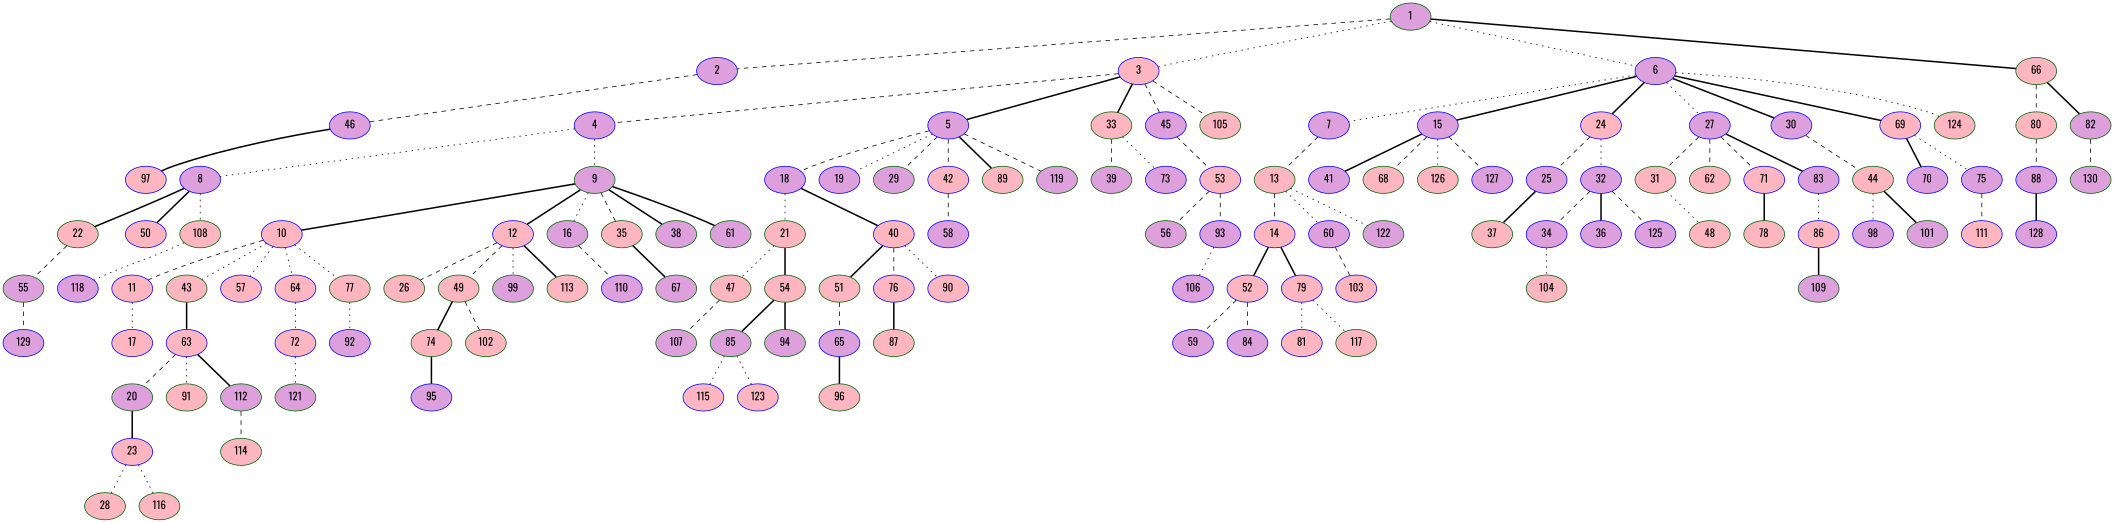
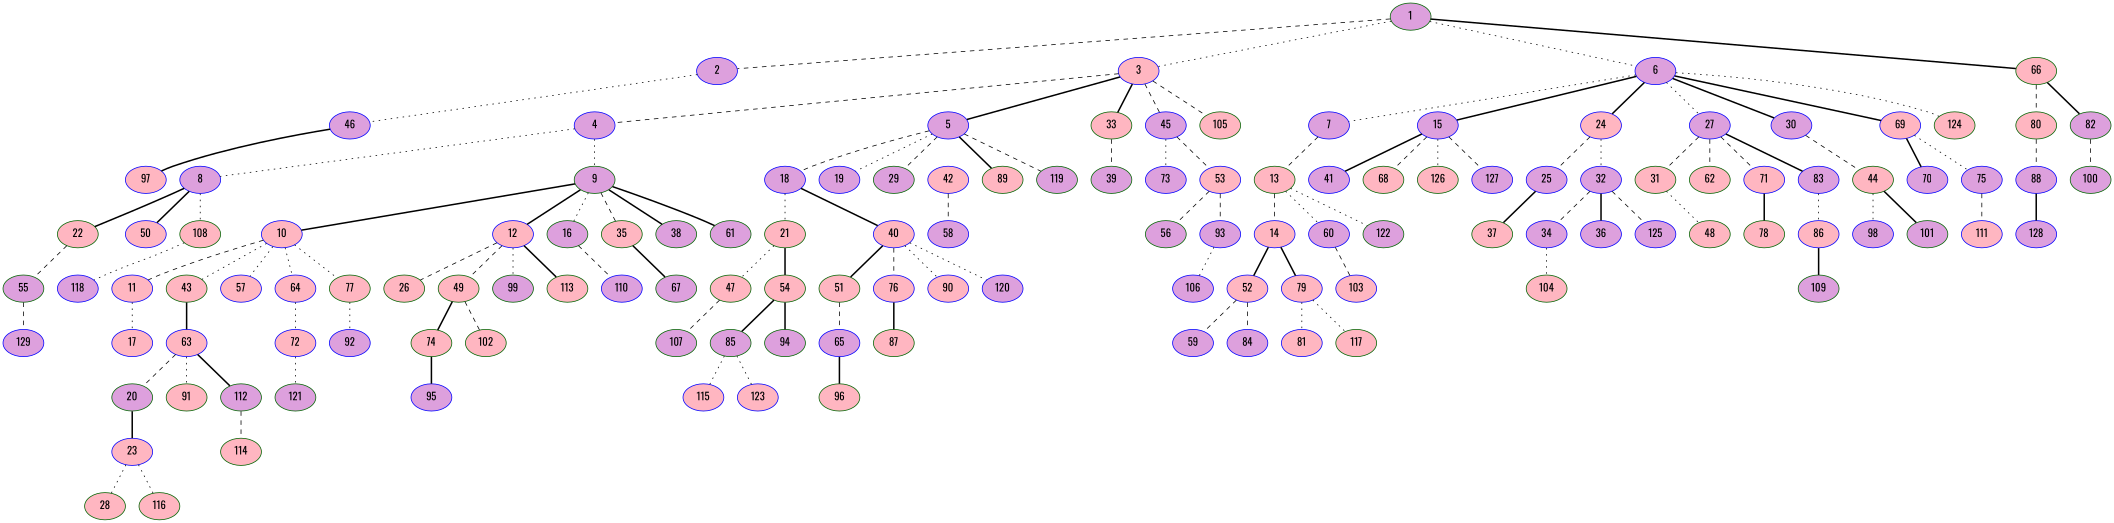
(533, 98) -> (533, 98)
(948, 153) -> none
(1139, 153) -> (1166, 153)
(2091, 180) -> (2091, 180)
none -> (1003, 289)
